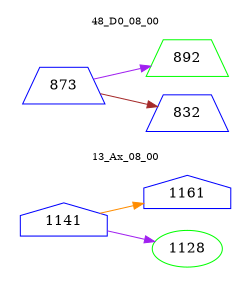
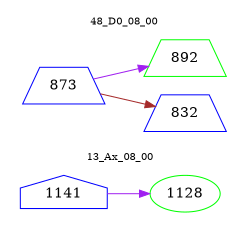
(187, 194) -> none
